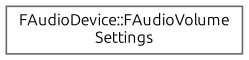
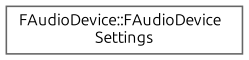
(124, 30) -> (124, 30)
